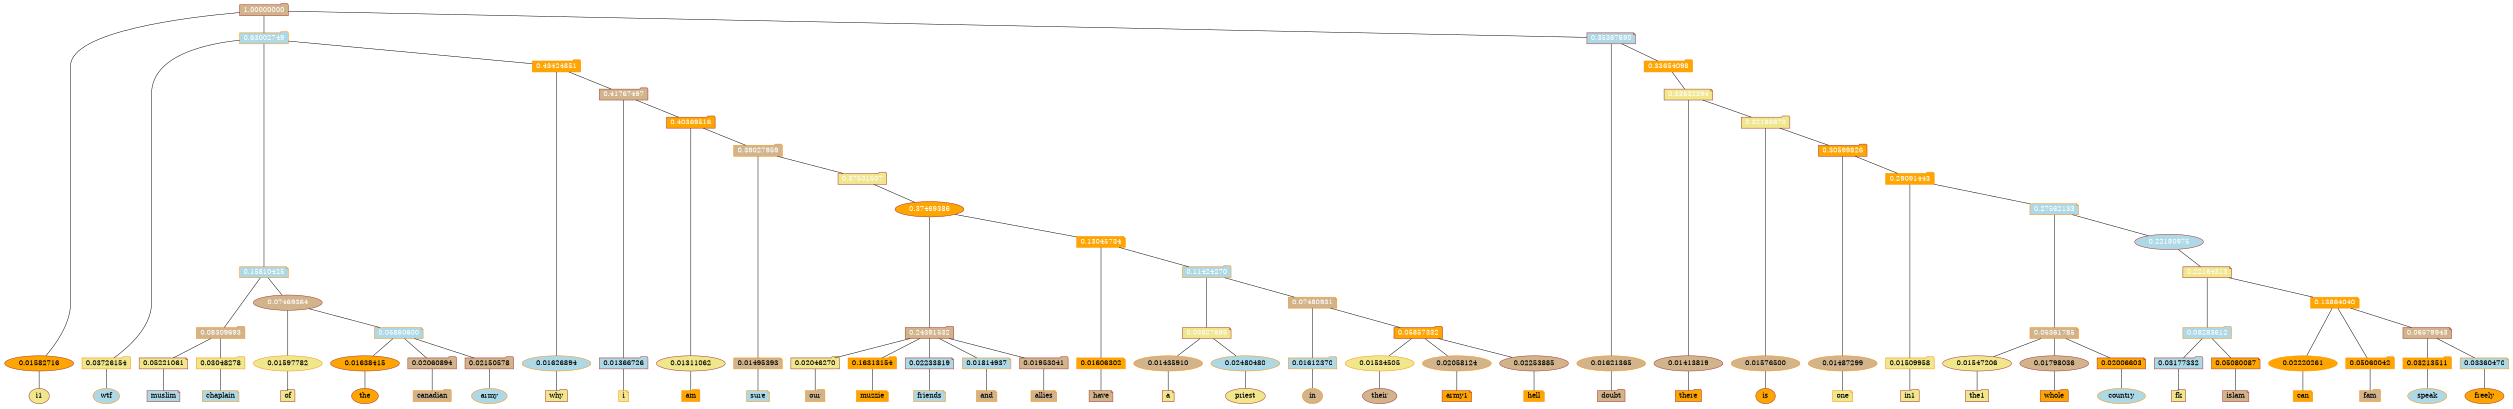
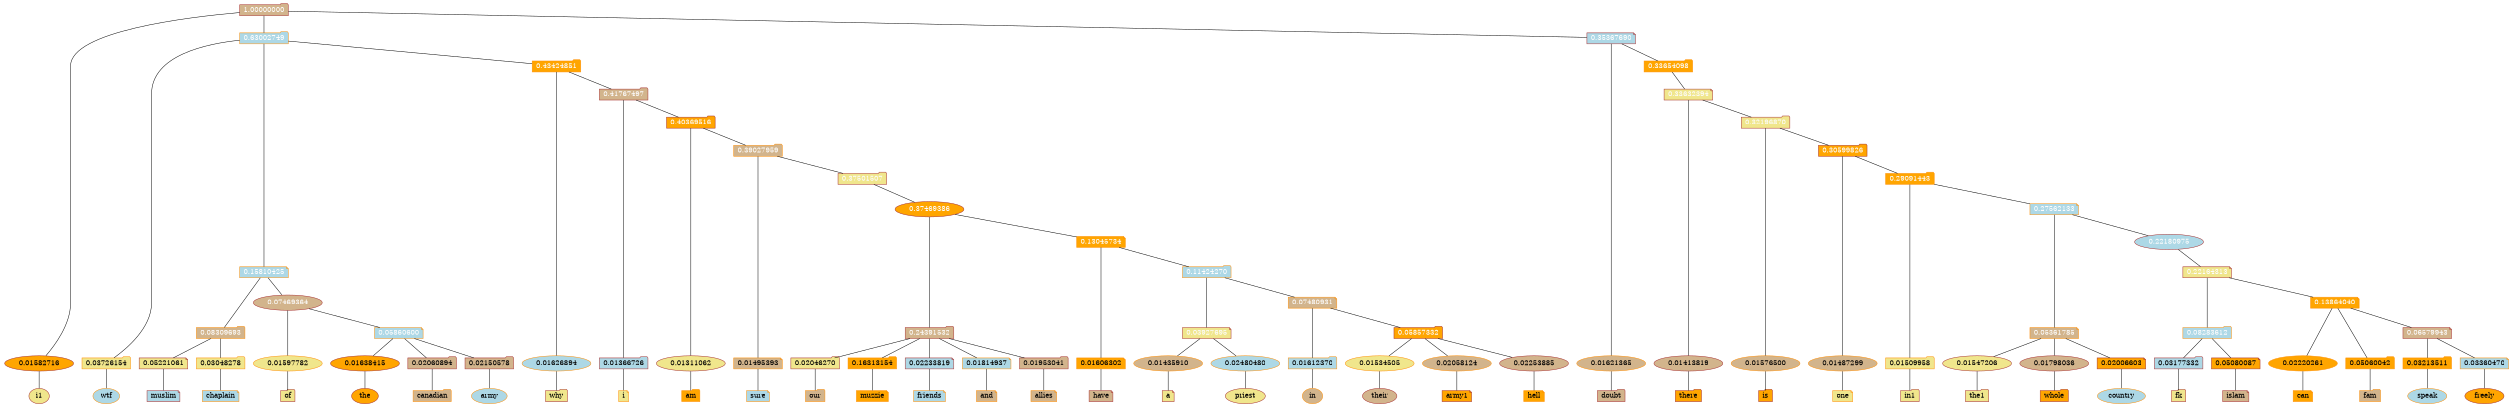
(1766, 396) -> (1766, 396)
